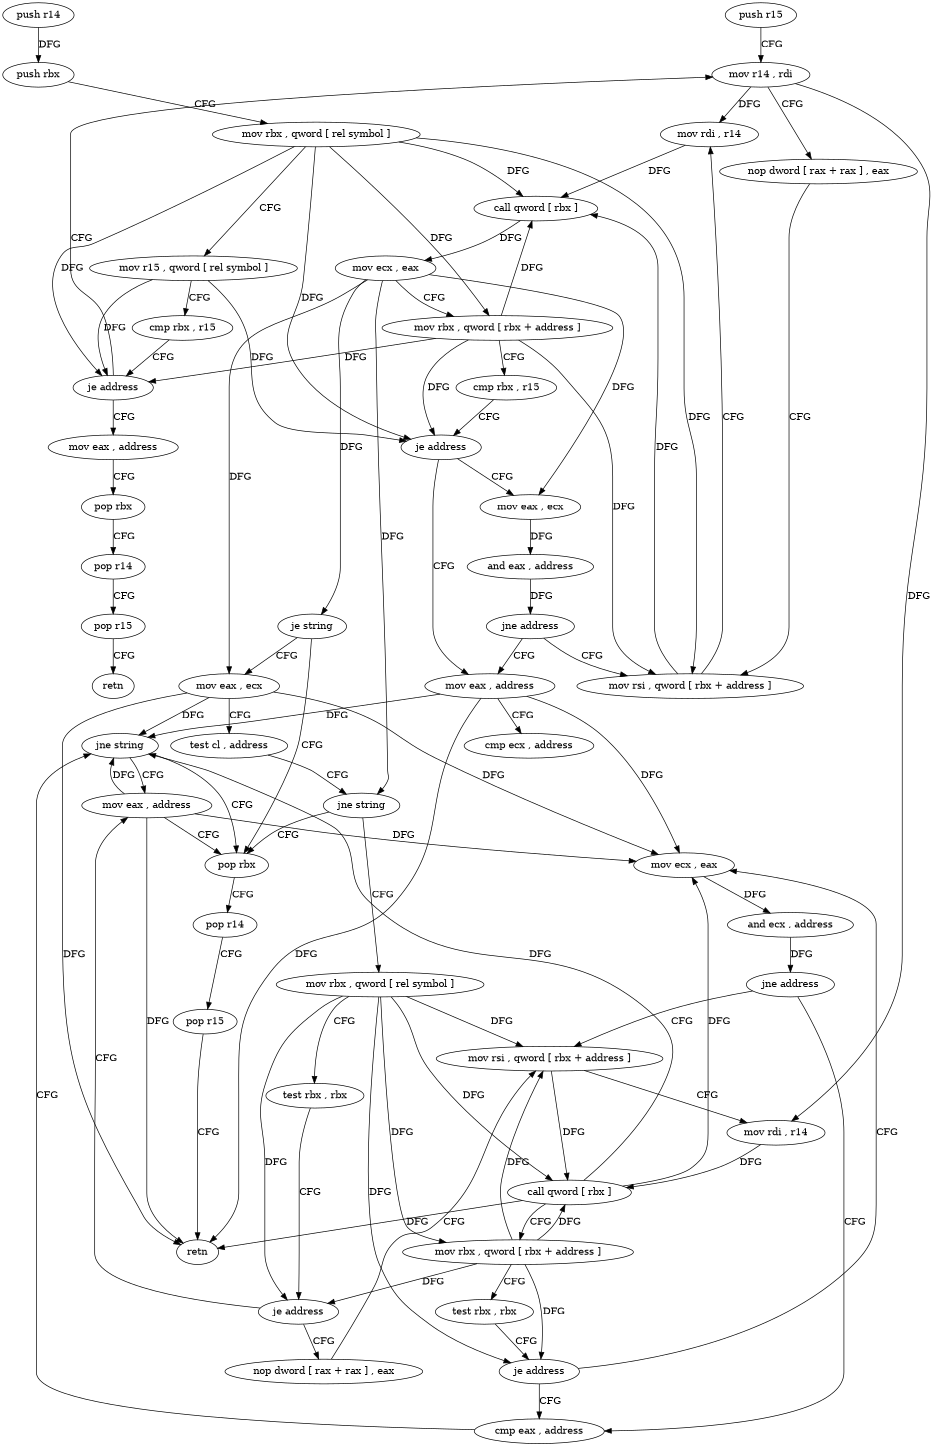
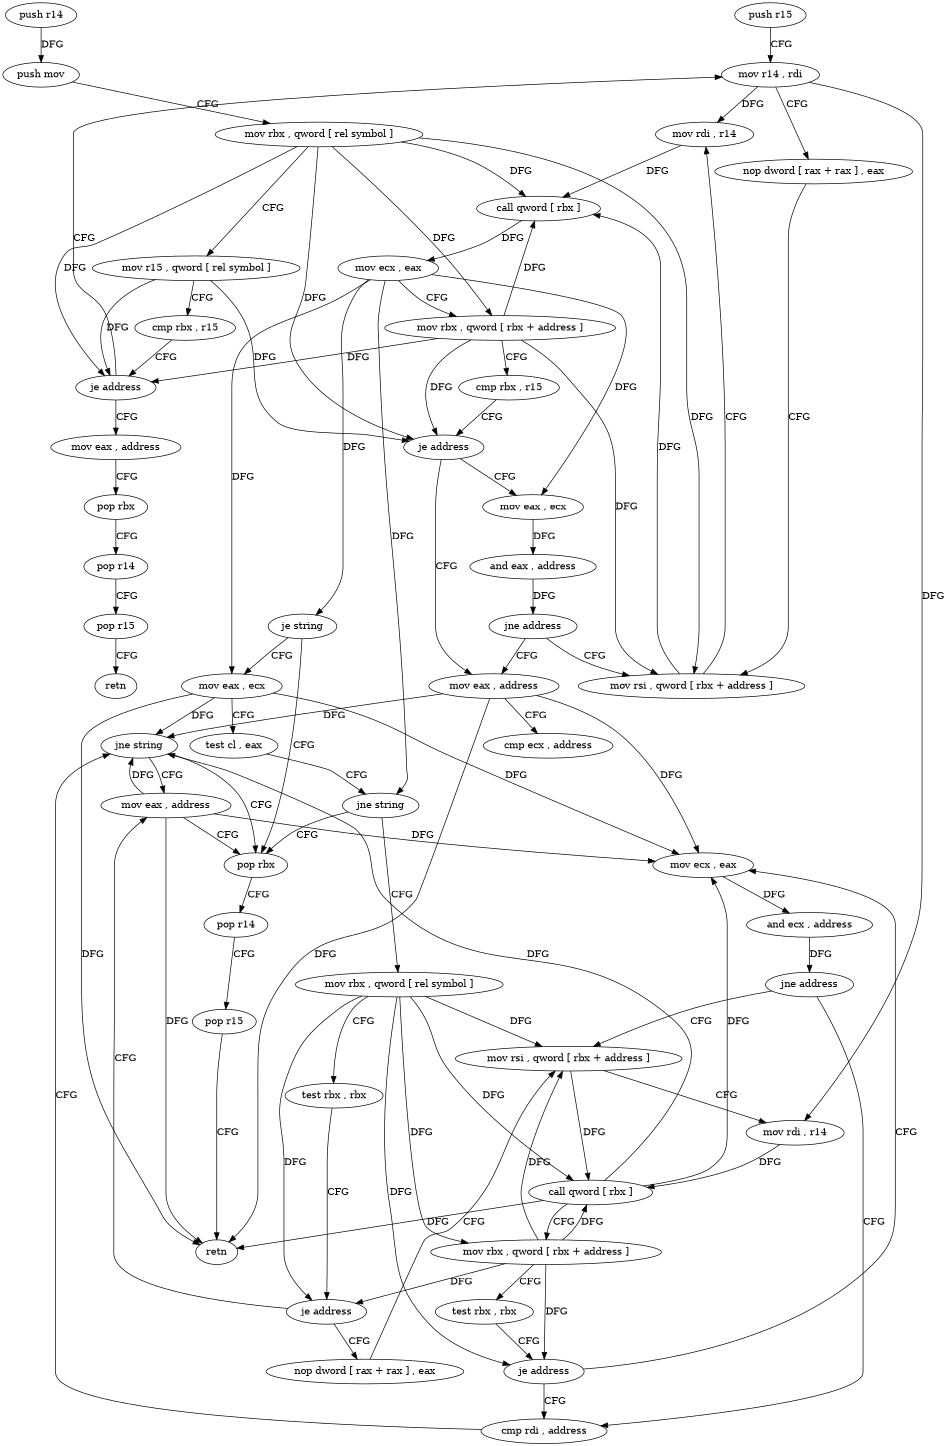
(38, 75) -> (41, 75)
(229, 746) -> (234, 746)
(539, 1431) -> (544, 1431)
